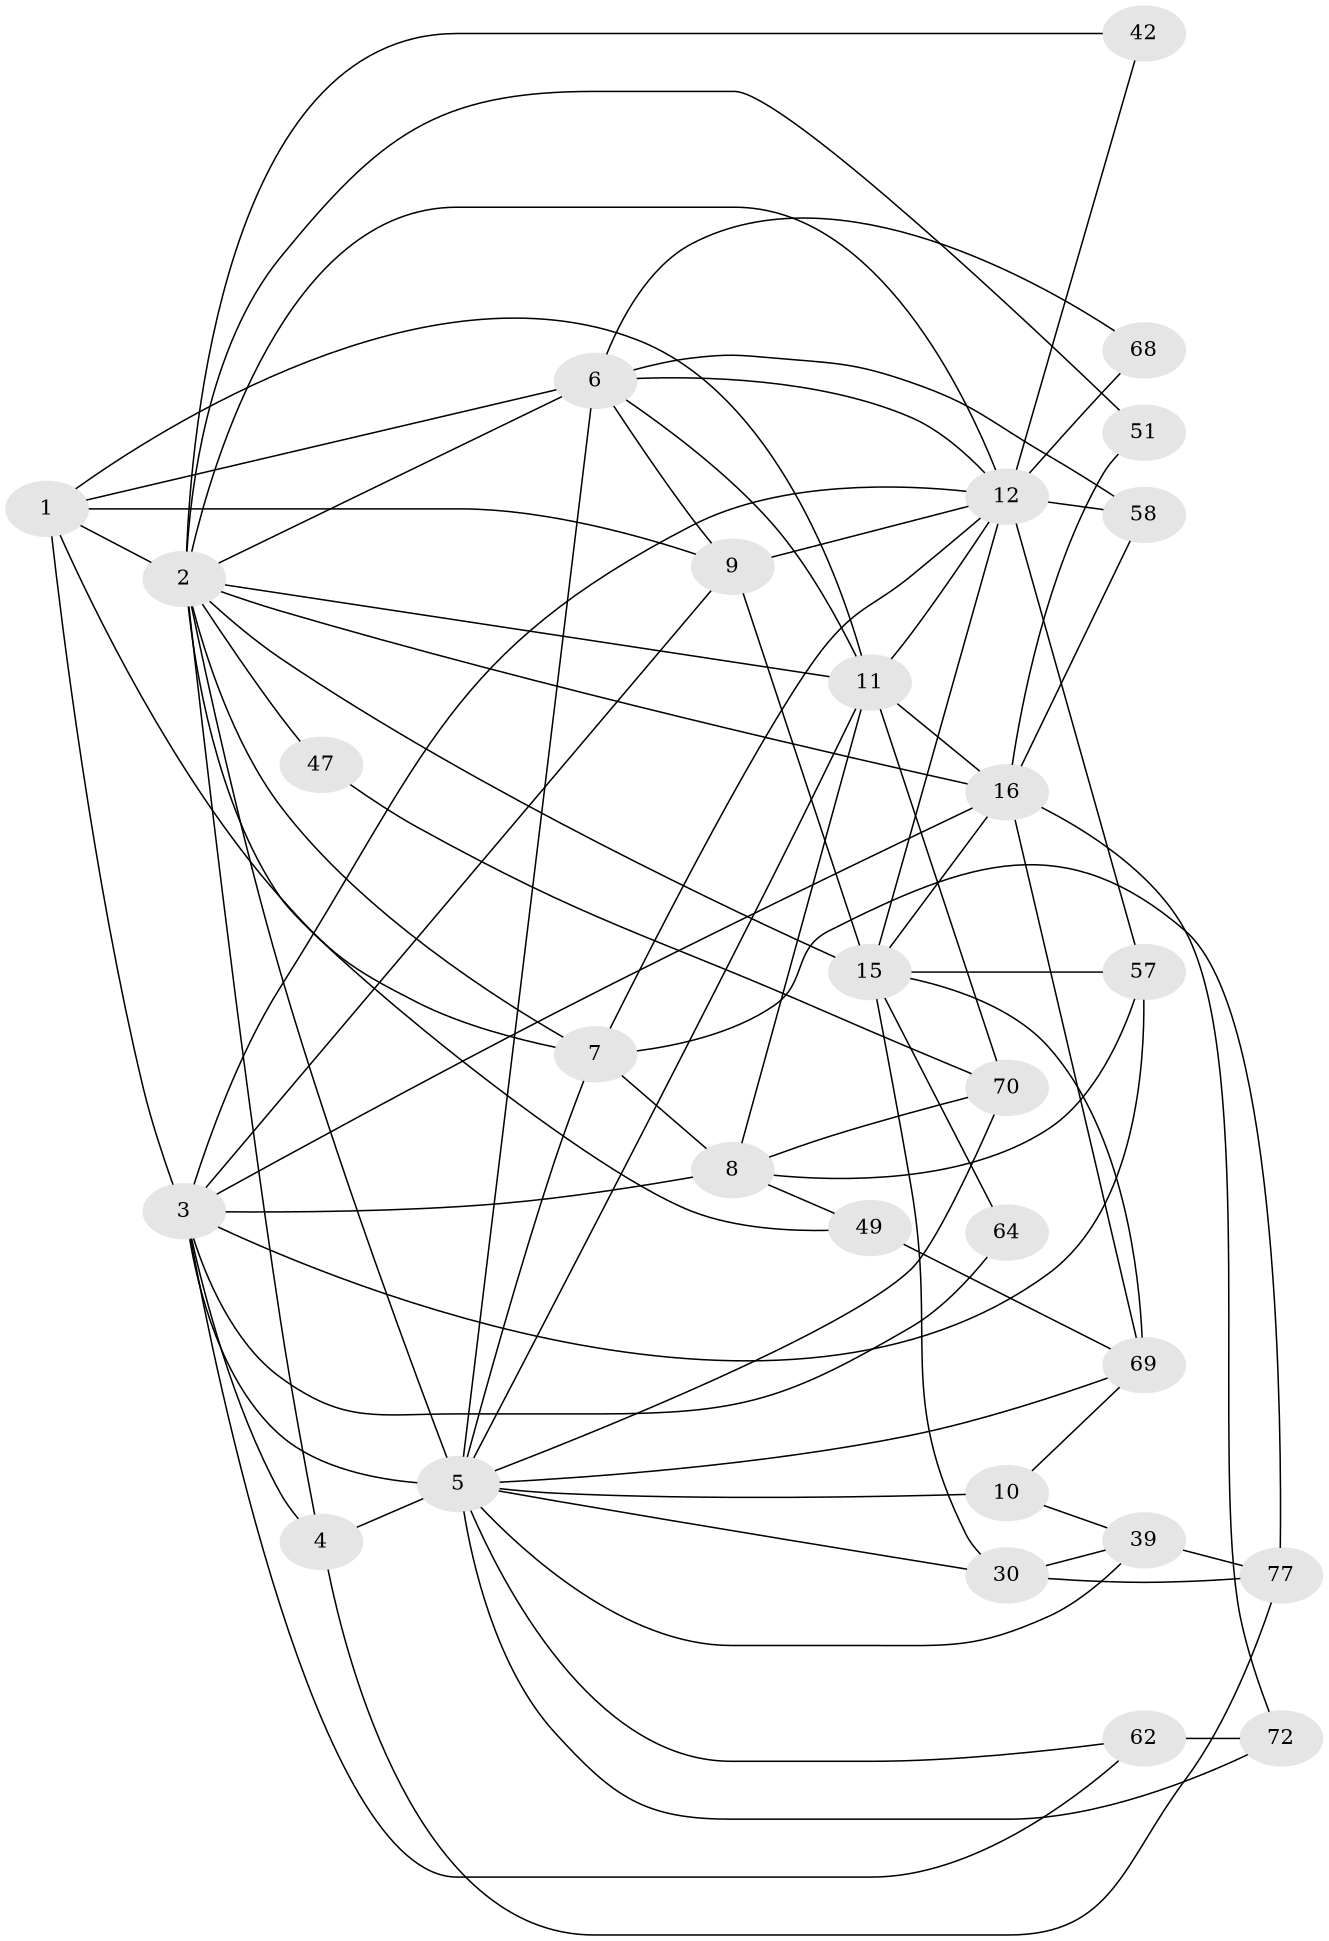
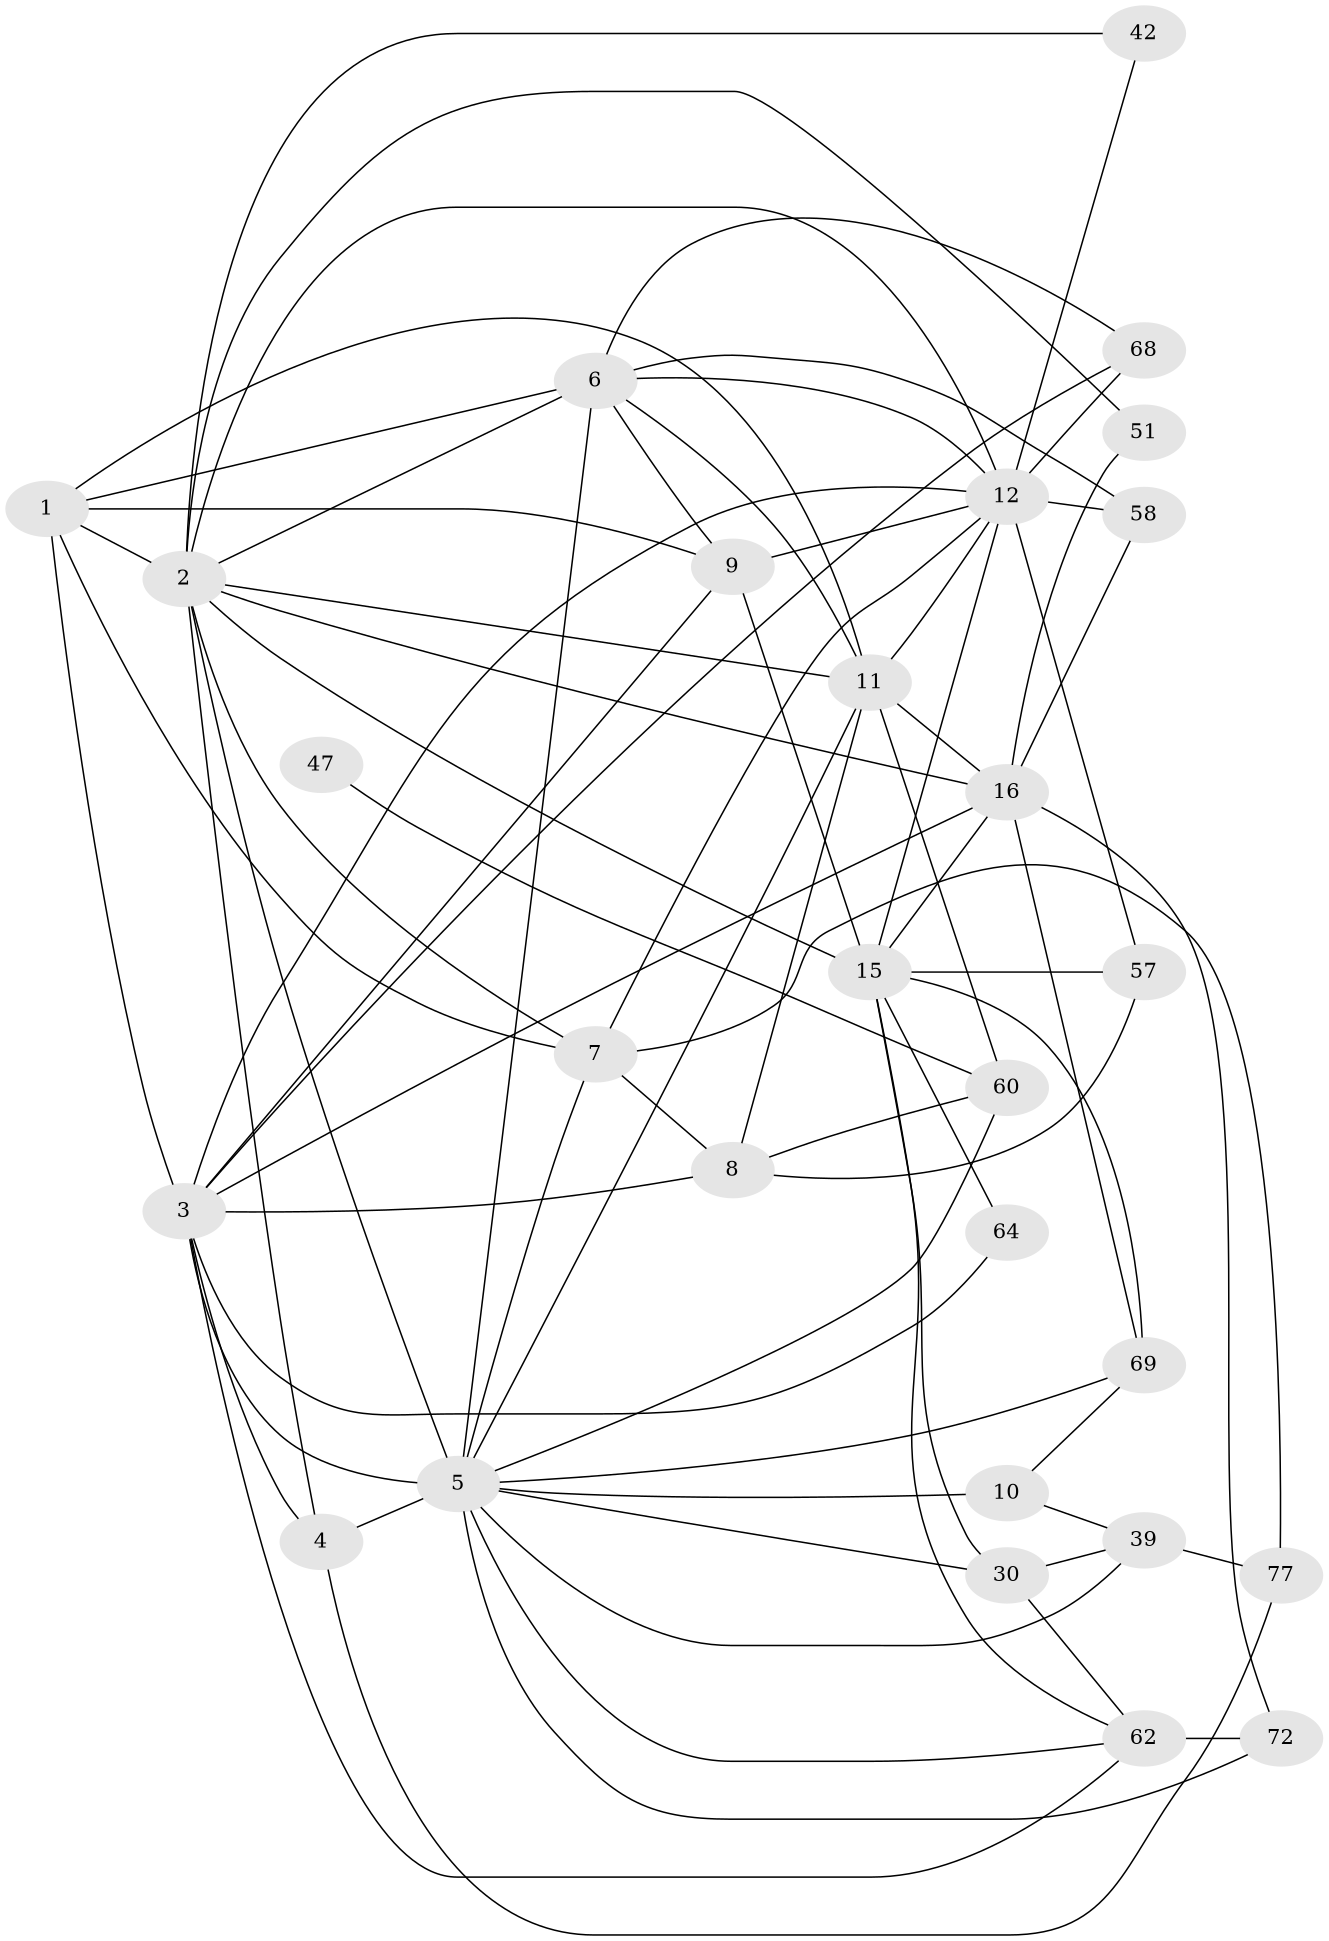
(250, 674) -> none
(1007, 1088) -> (1007, 1088)
(870, 1228) -> none
(811, 1357) -> (631, 745)
none -> (913, 1402)
(1144, 1582) -> (1076, 1657)
